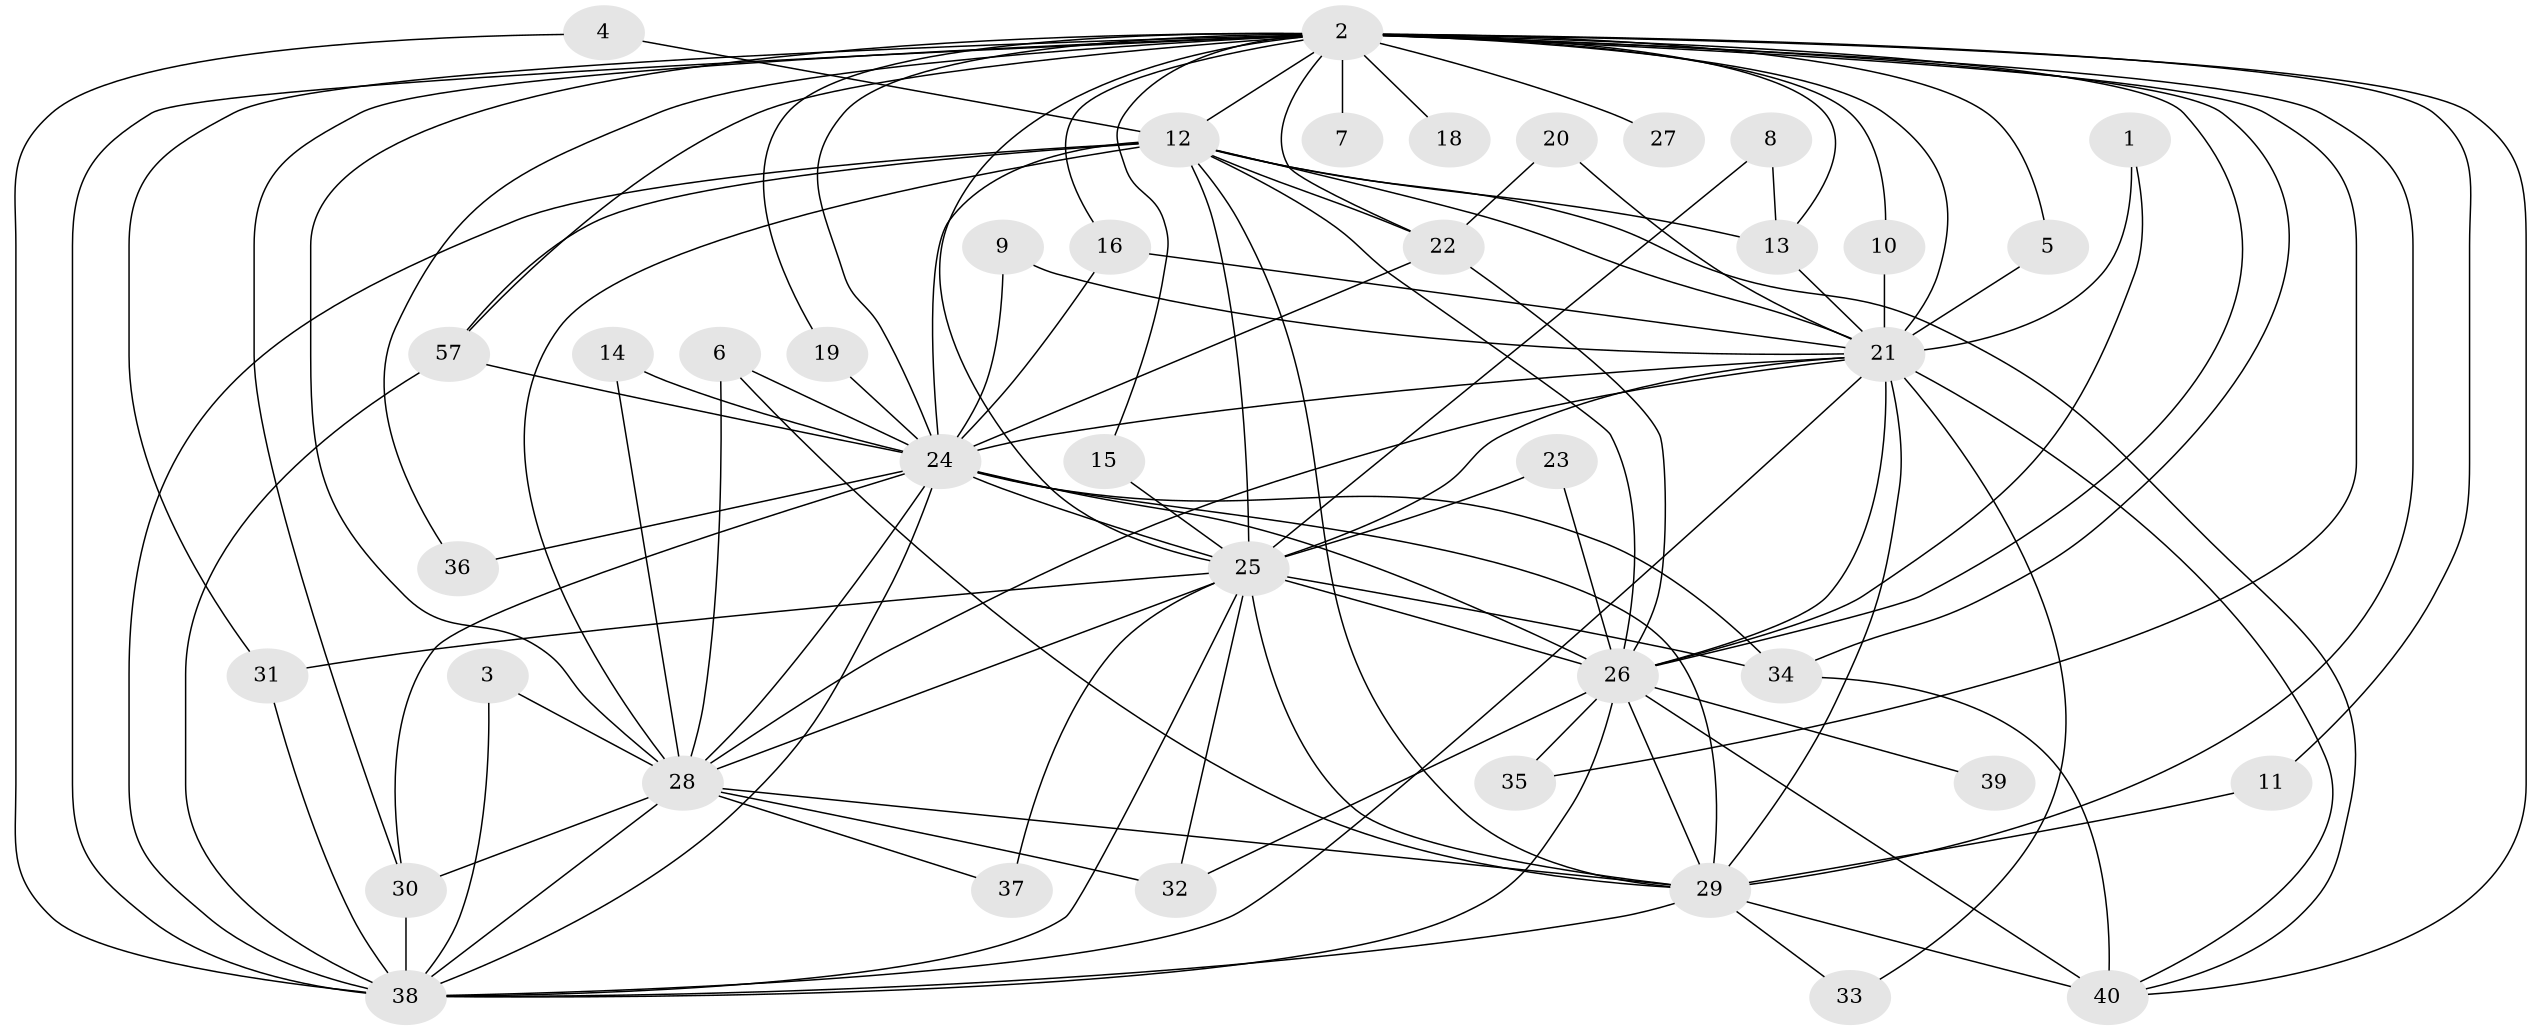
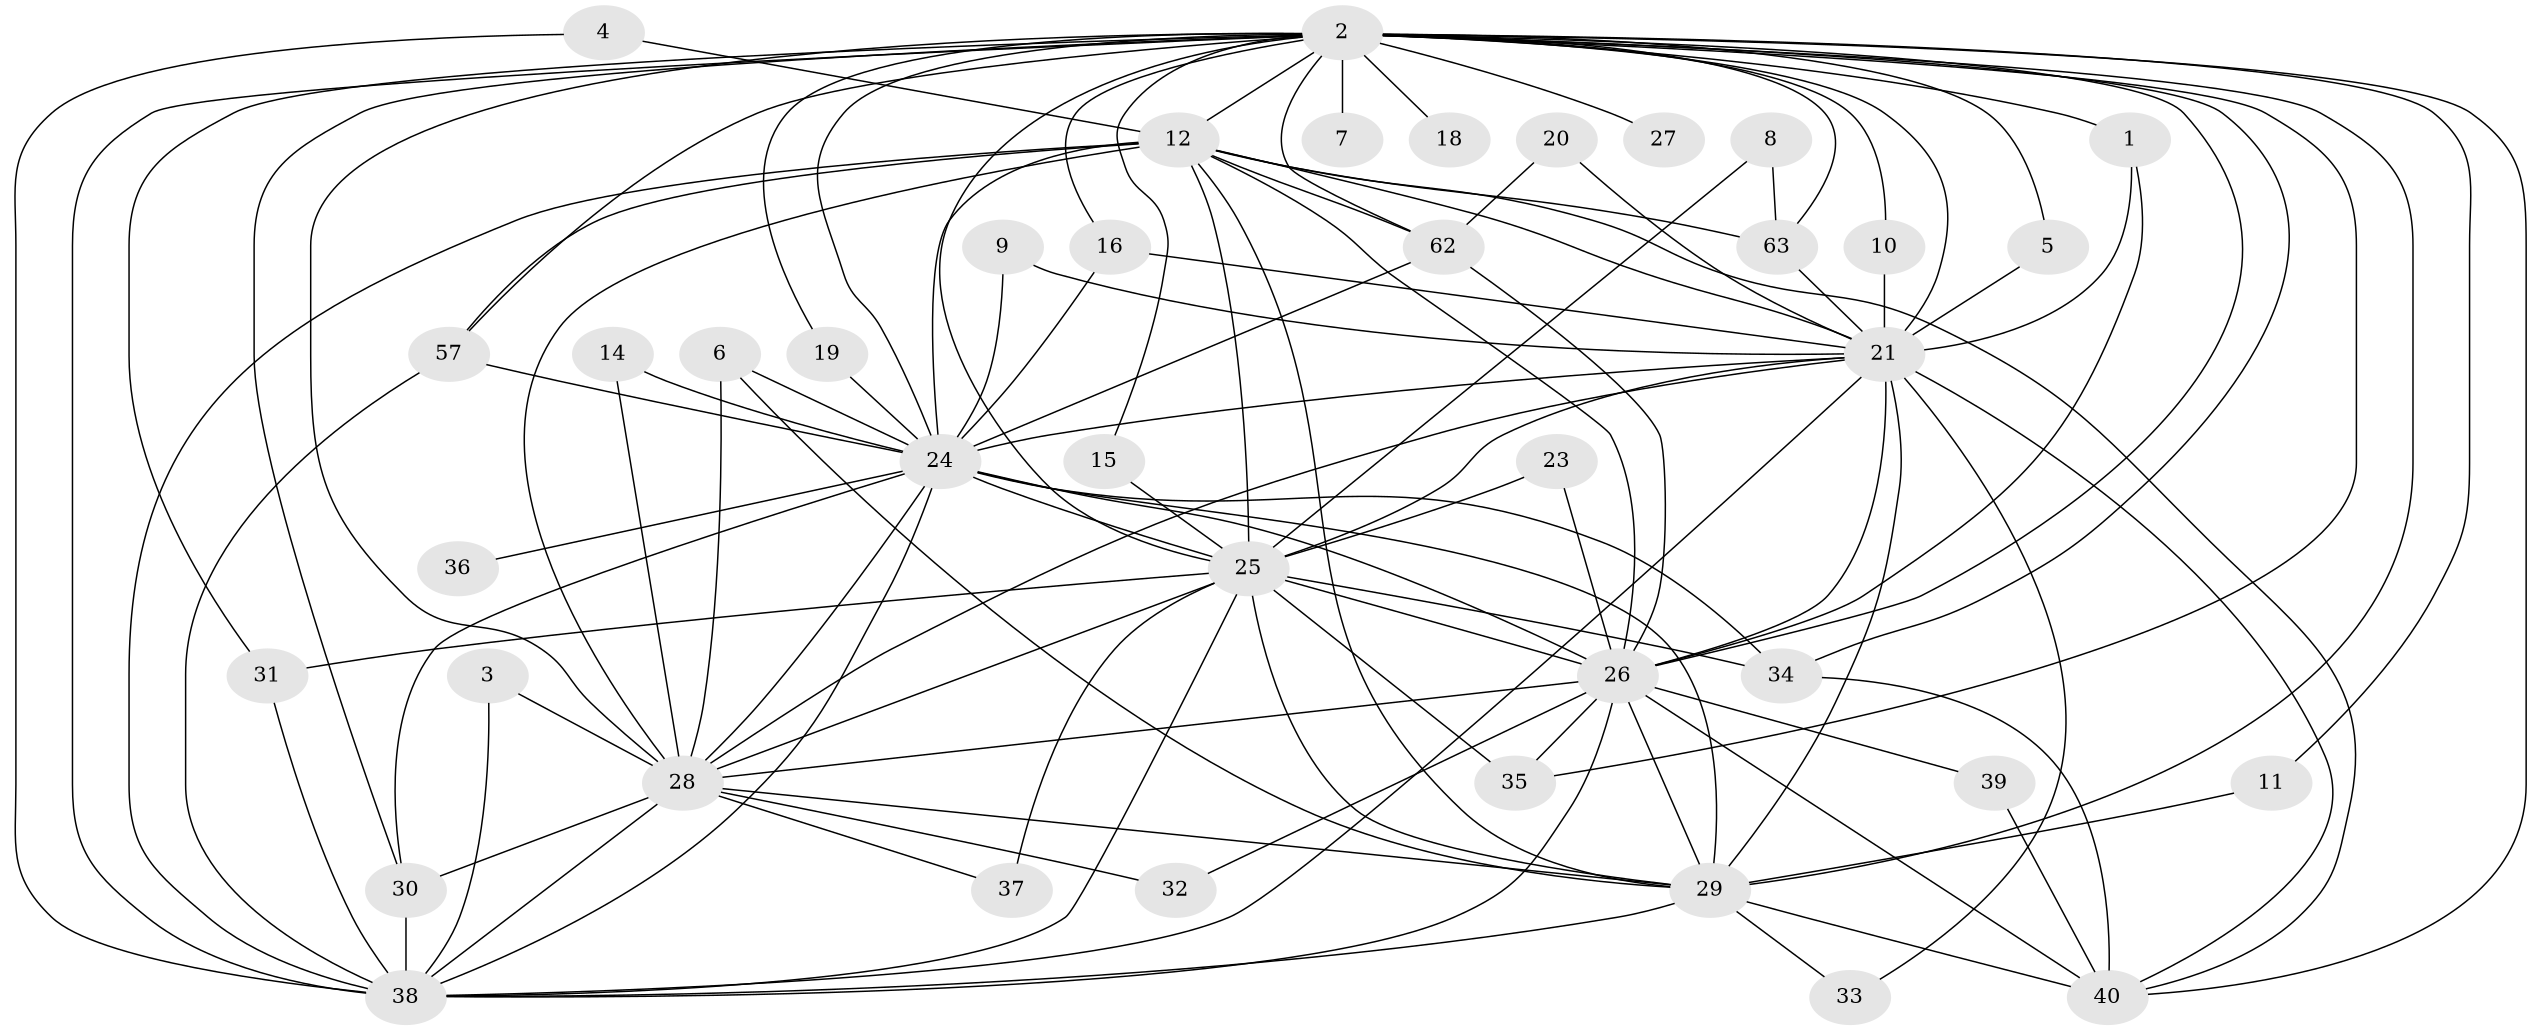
(691, 103) -> (1796, 69)
(1444, 247) -> (1444, 247)
(1777, 247) -> (1777, 247)
(1212, 730) -> (1382, 676)
none -> (1129, 732)
none -> (2051, 890)
